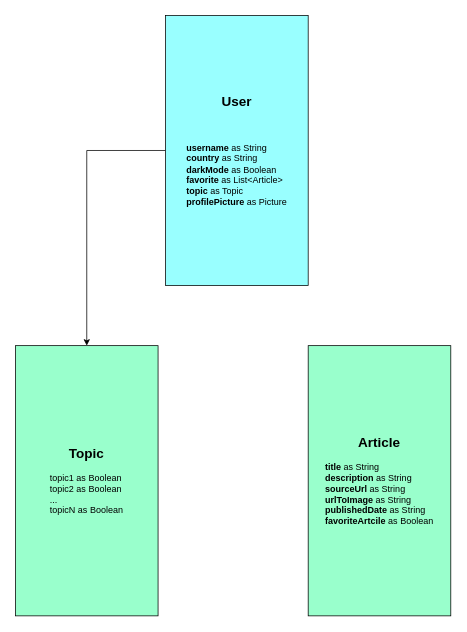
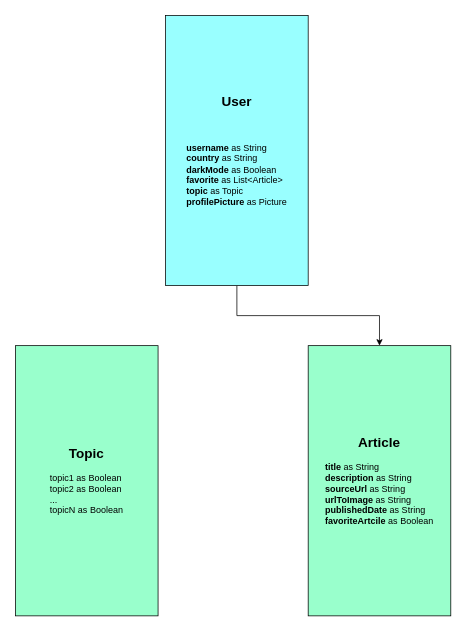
(87, 206) -> none
none -> (319, 315)
